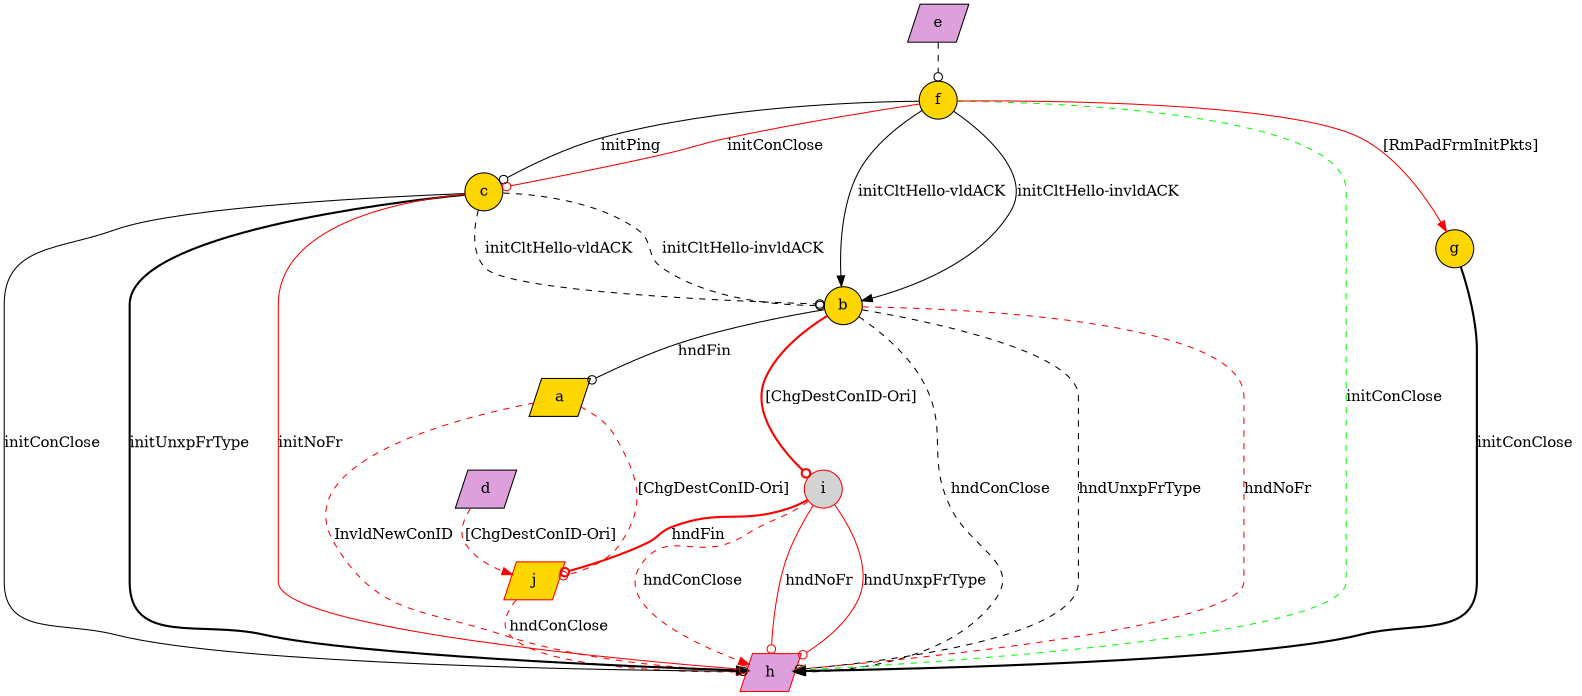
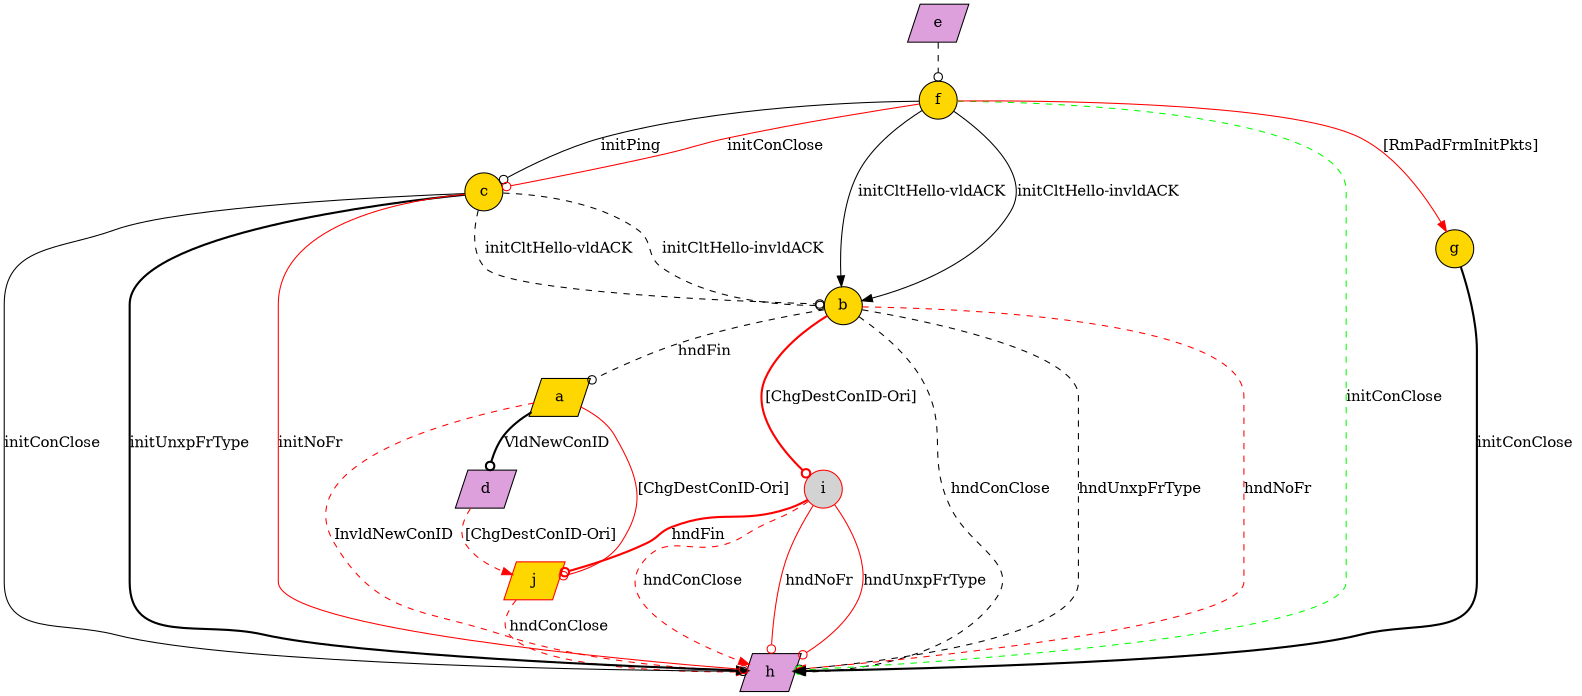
(708, 335) -> (708, 335)
none -> (506, 433)
(1346, 456) -> (1346, 456)
(637, 498) -> (637, 498)
(771, 673) -> (771, 673)
